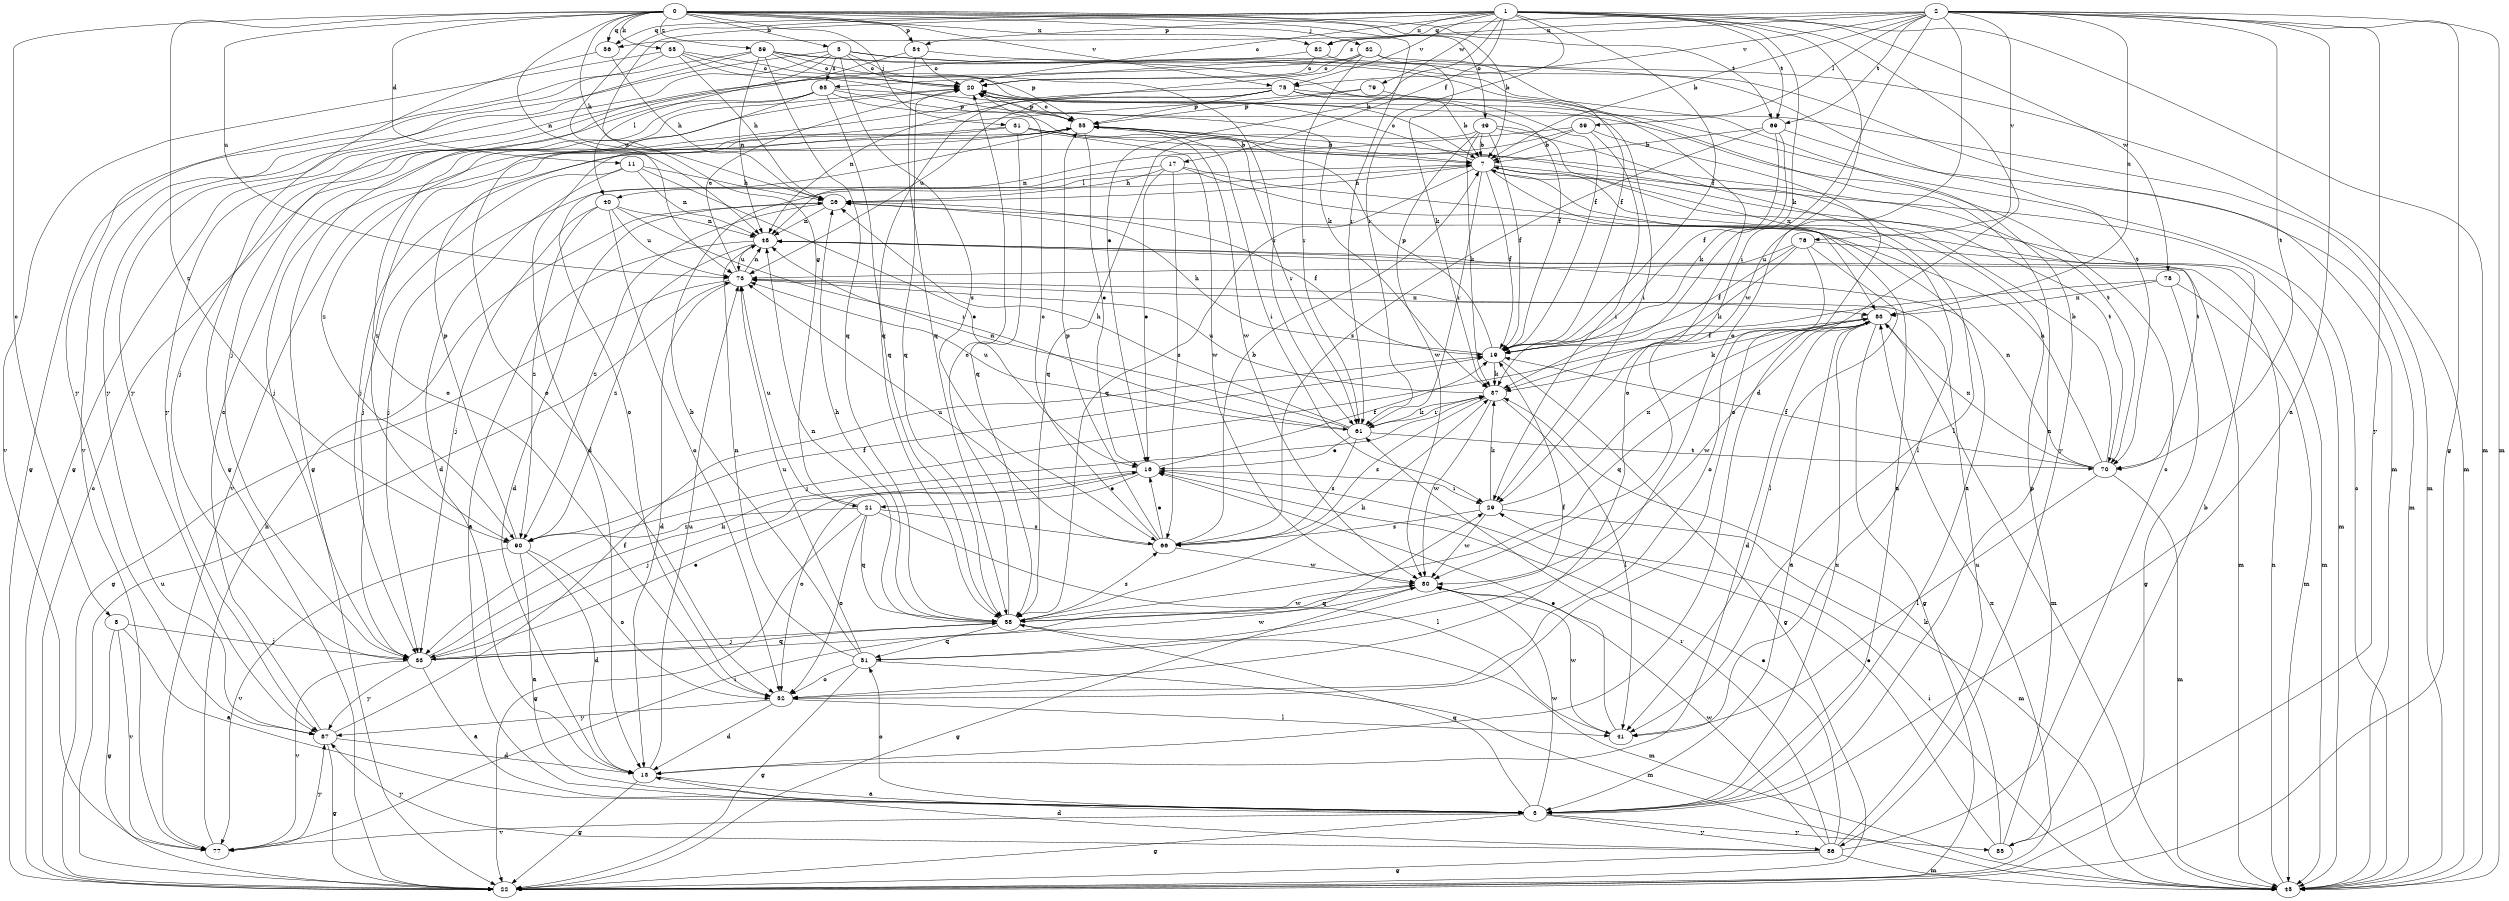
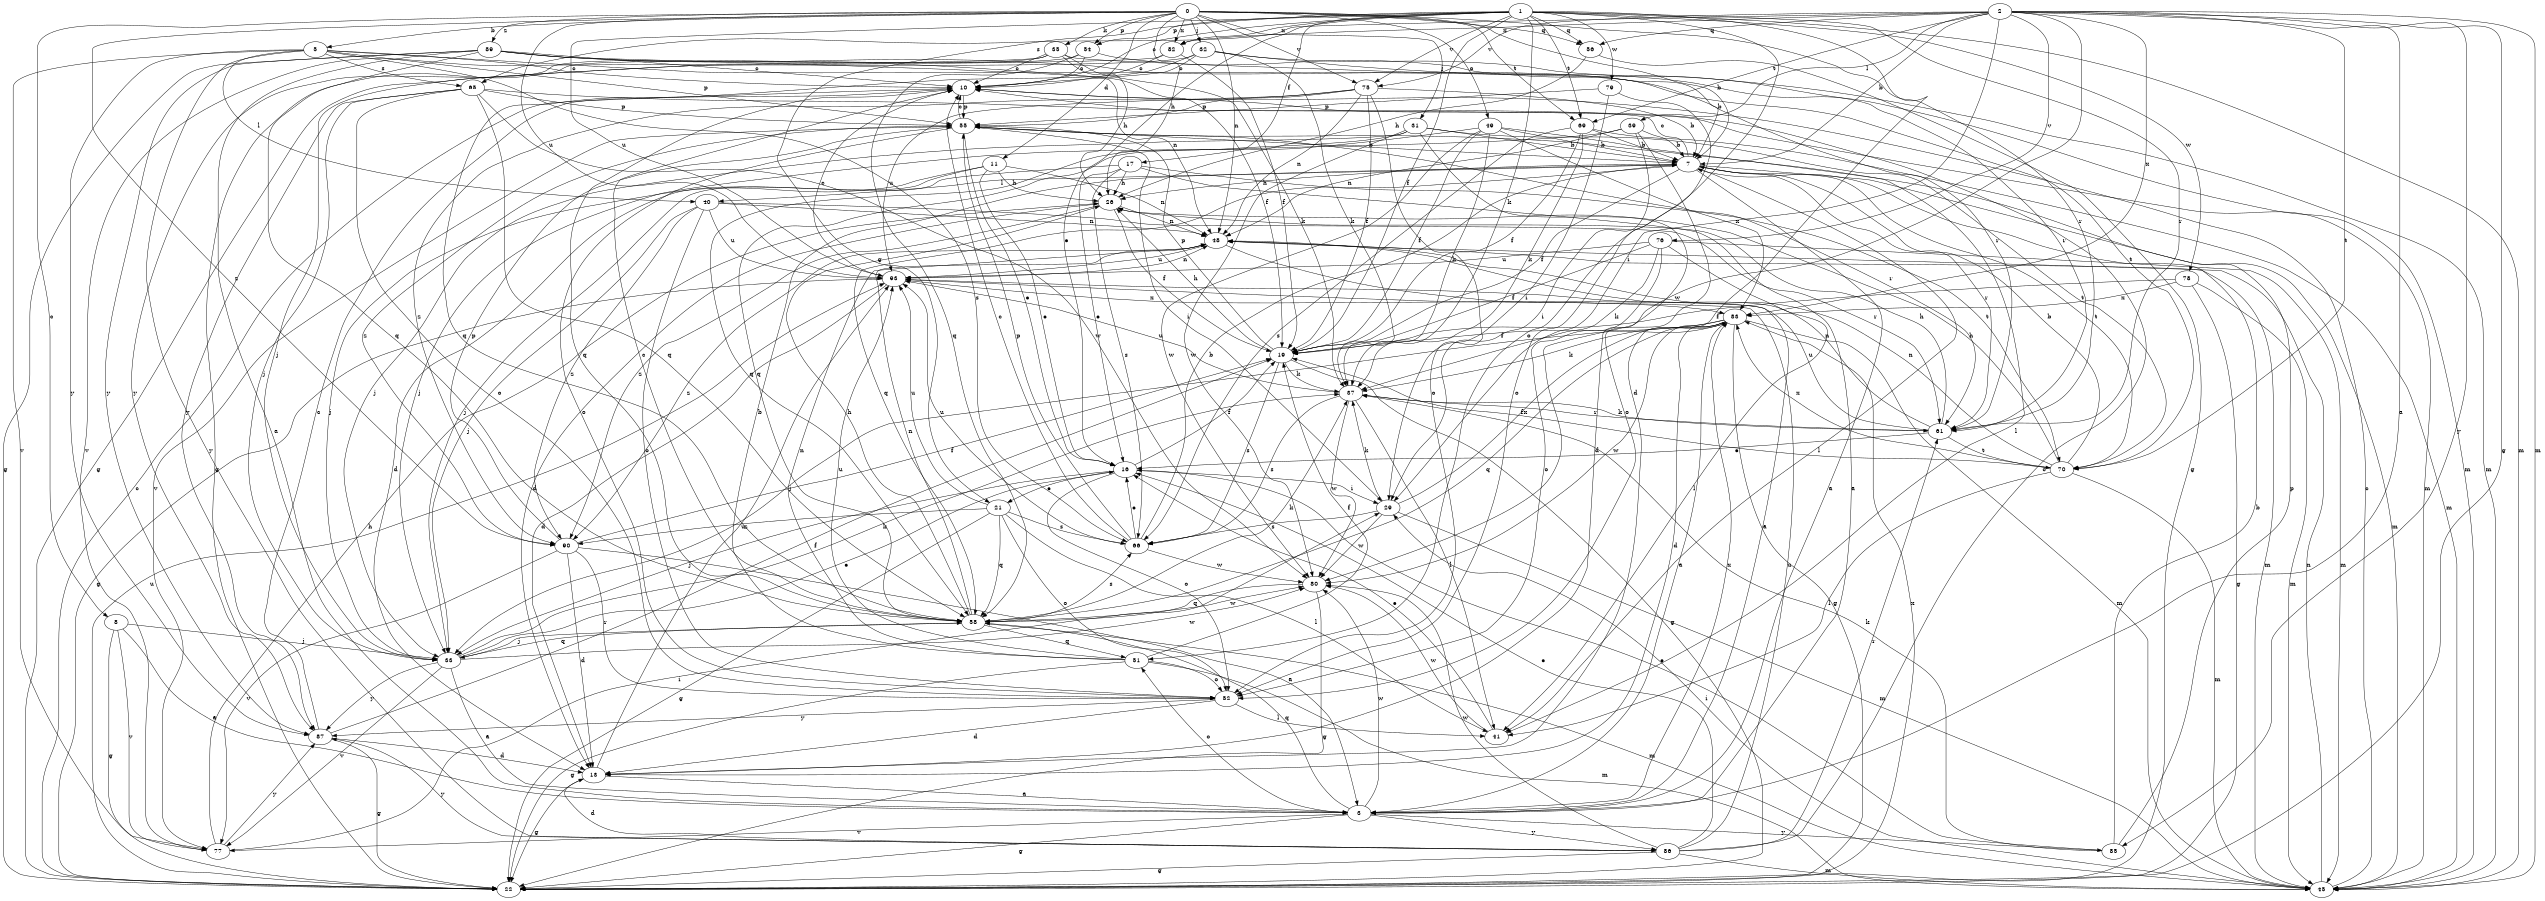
(971, 88) -> (964, 88)
(740, 279) -> (894, 279)
(1291, 528) -> (1238, 469)
(623, 622) -> (605, 622)
